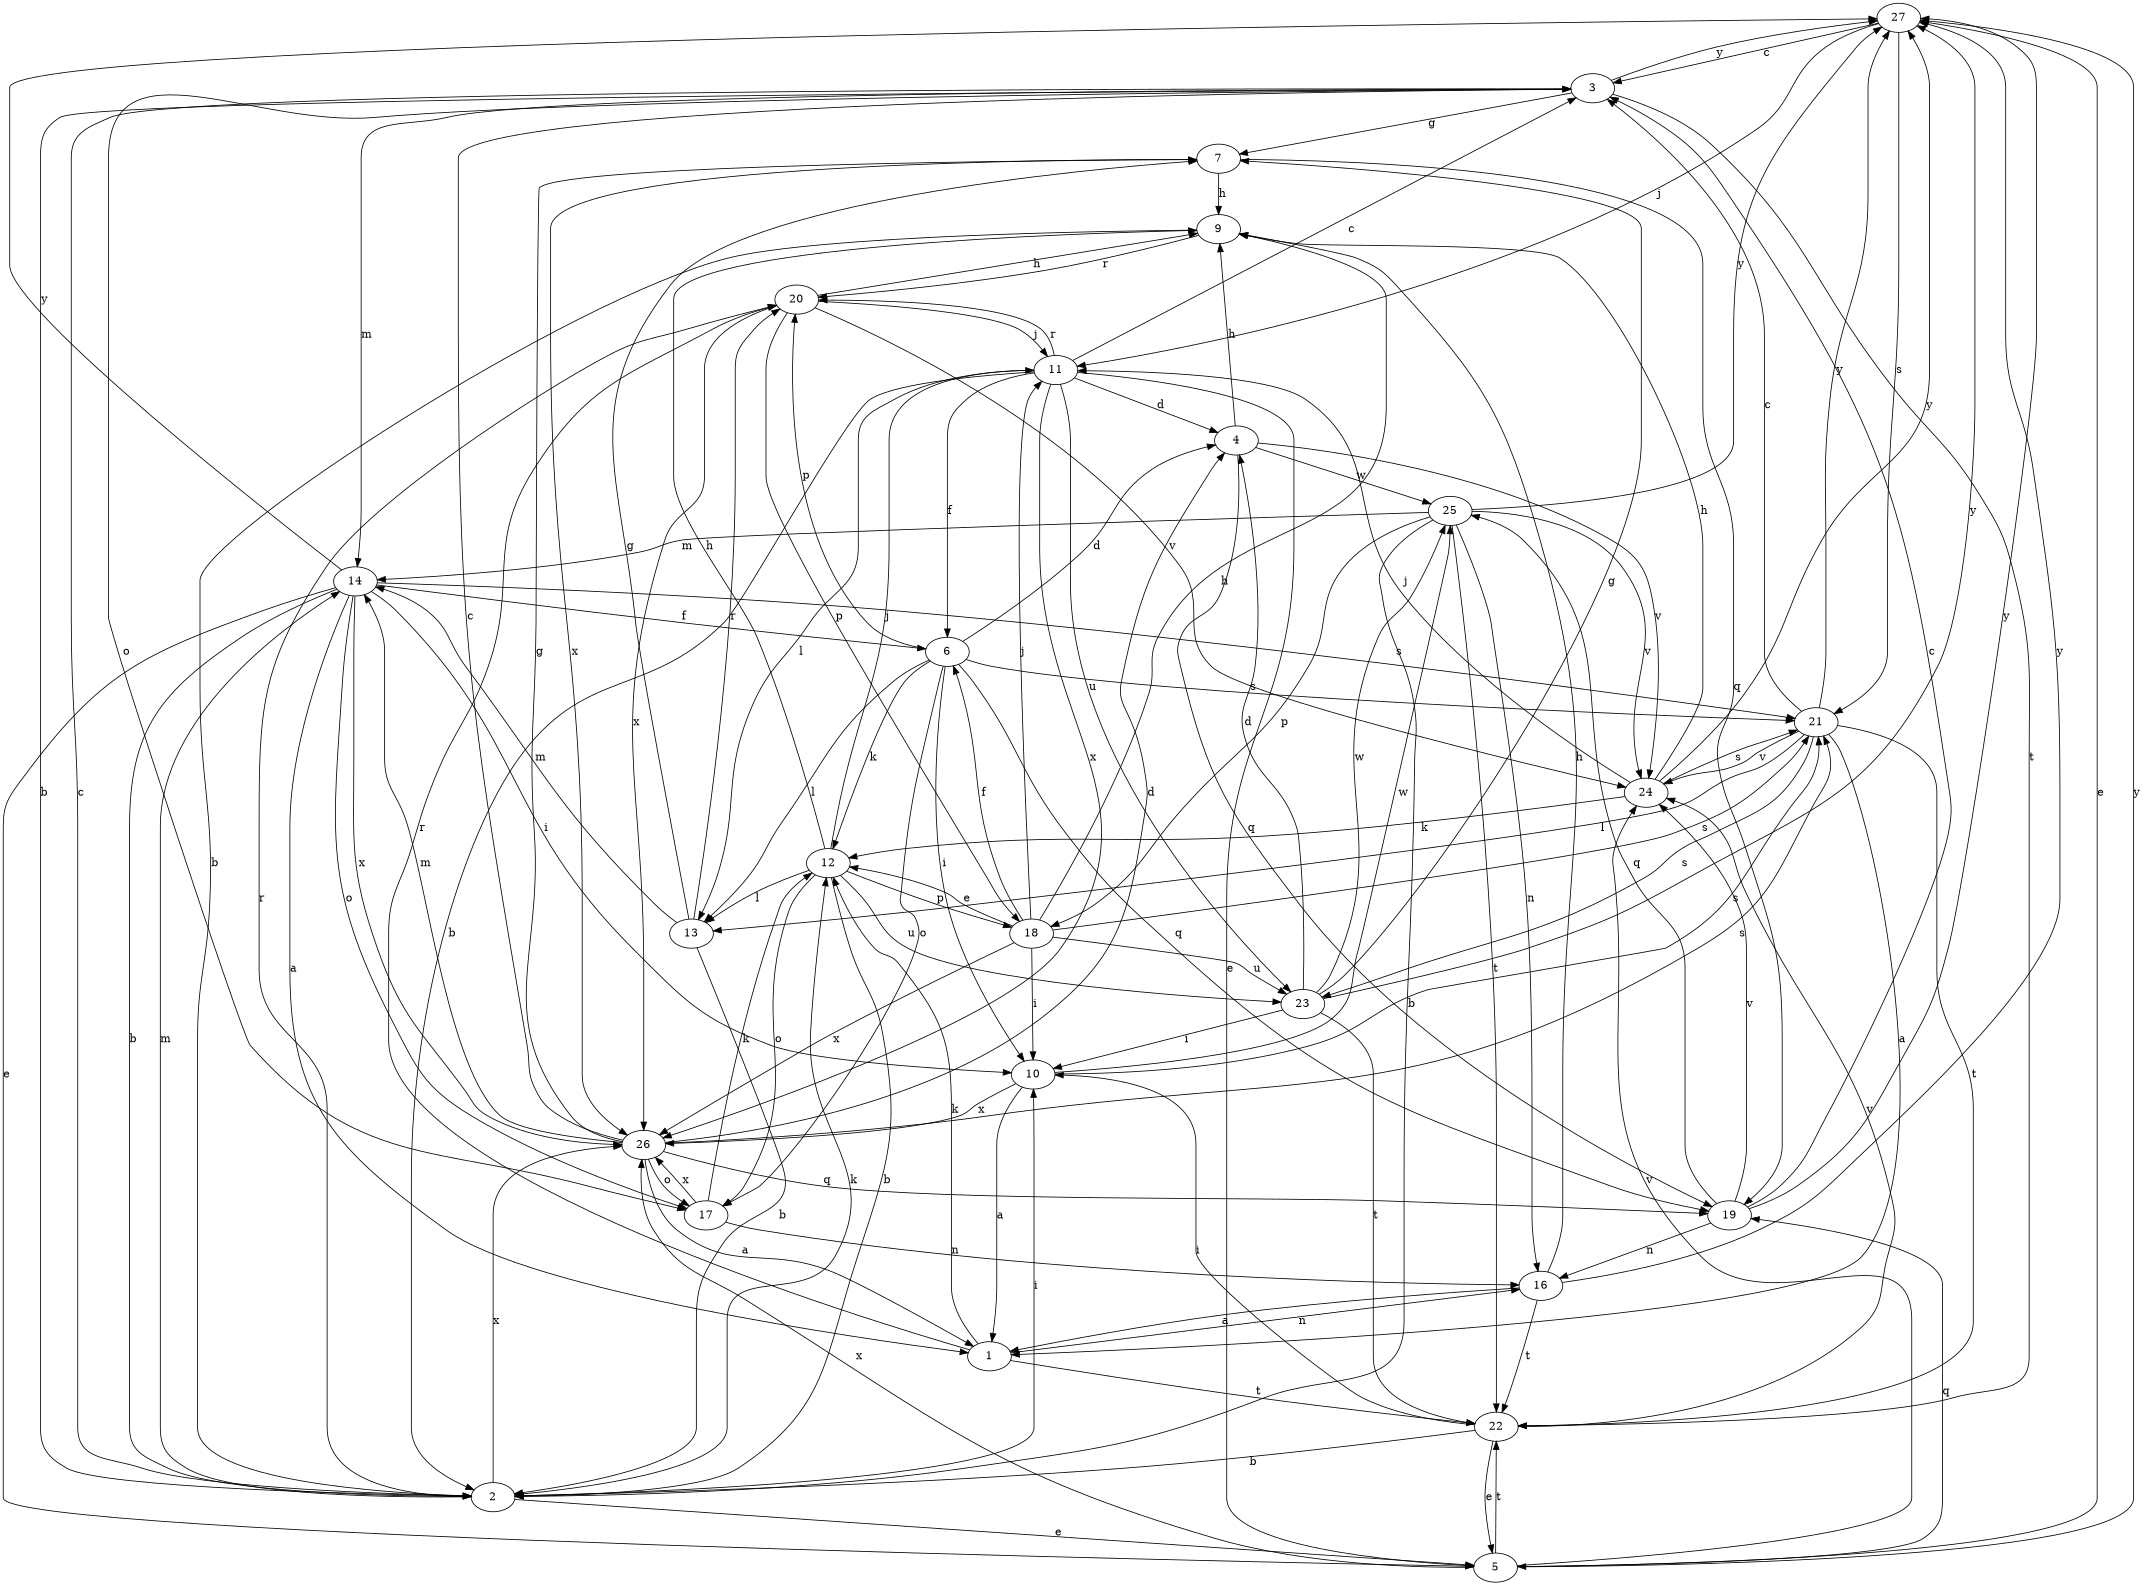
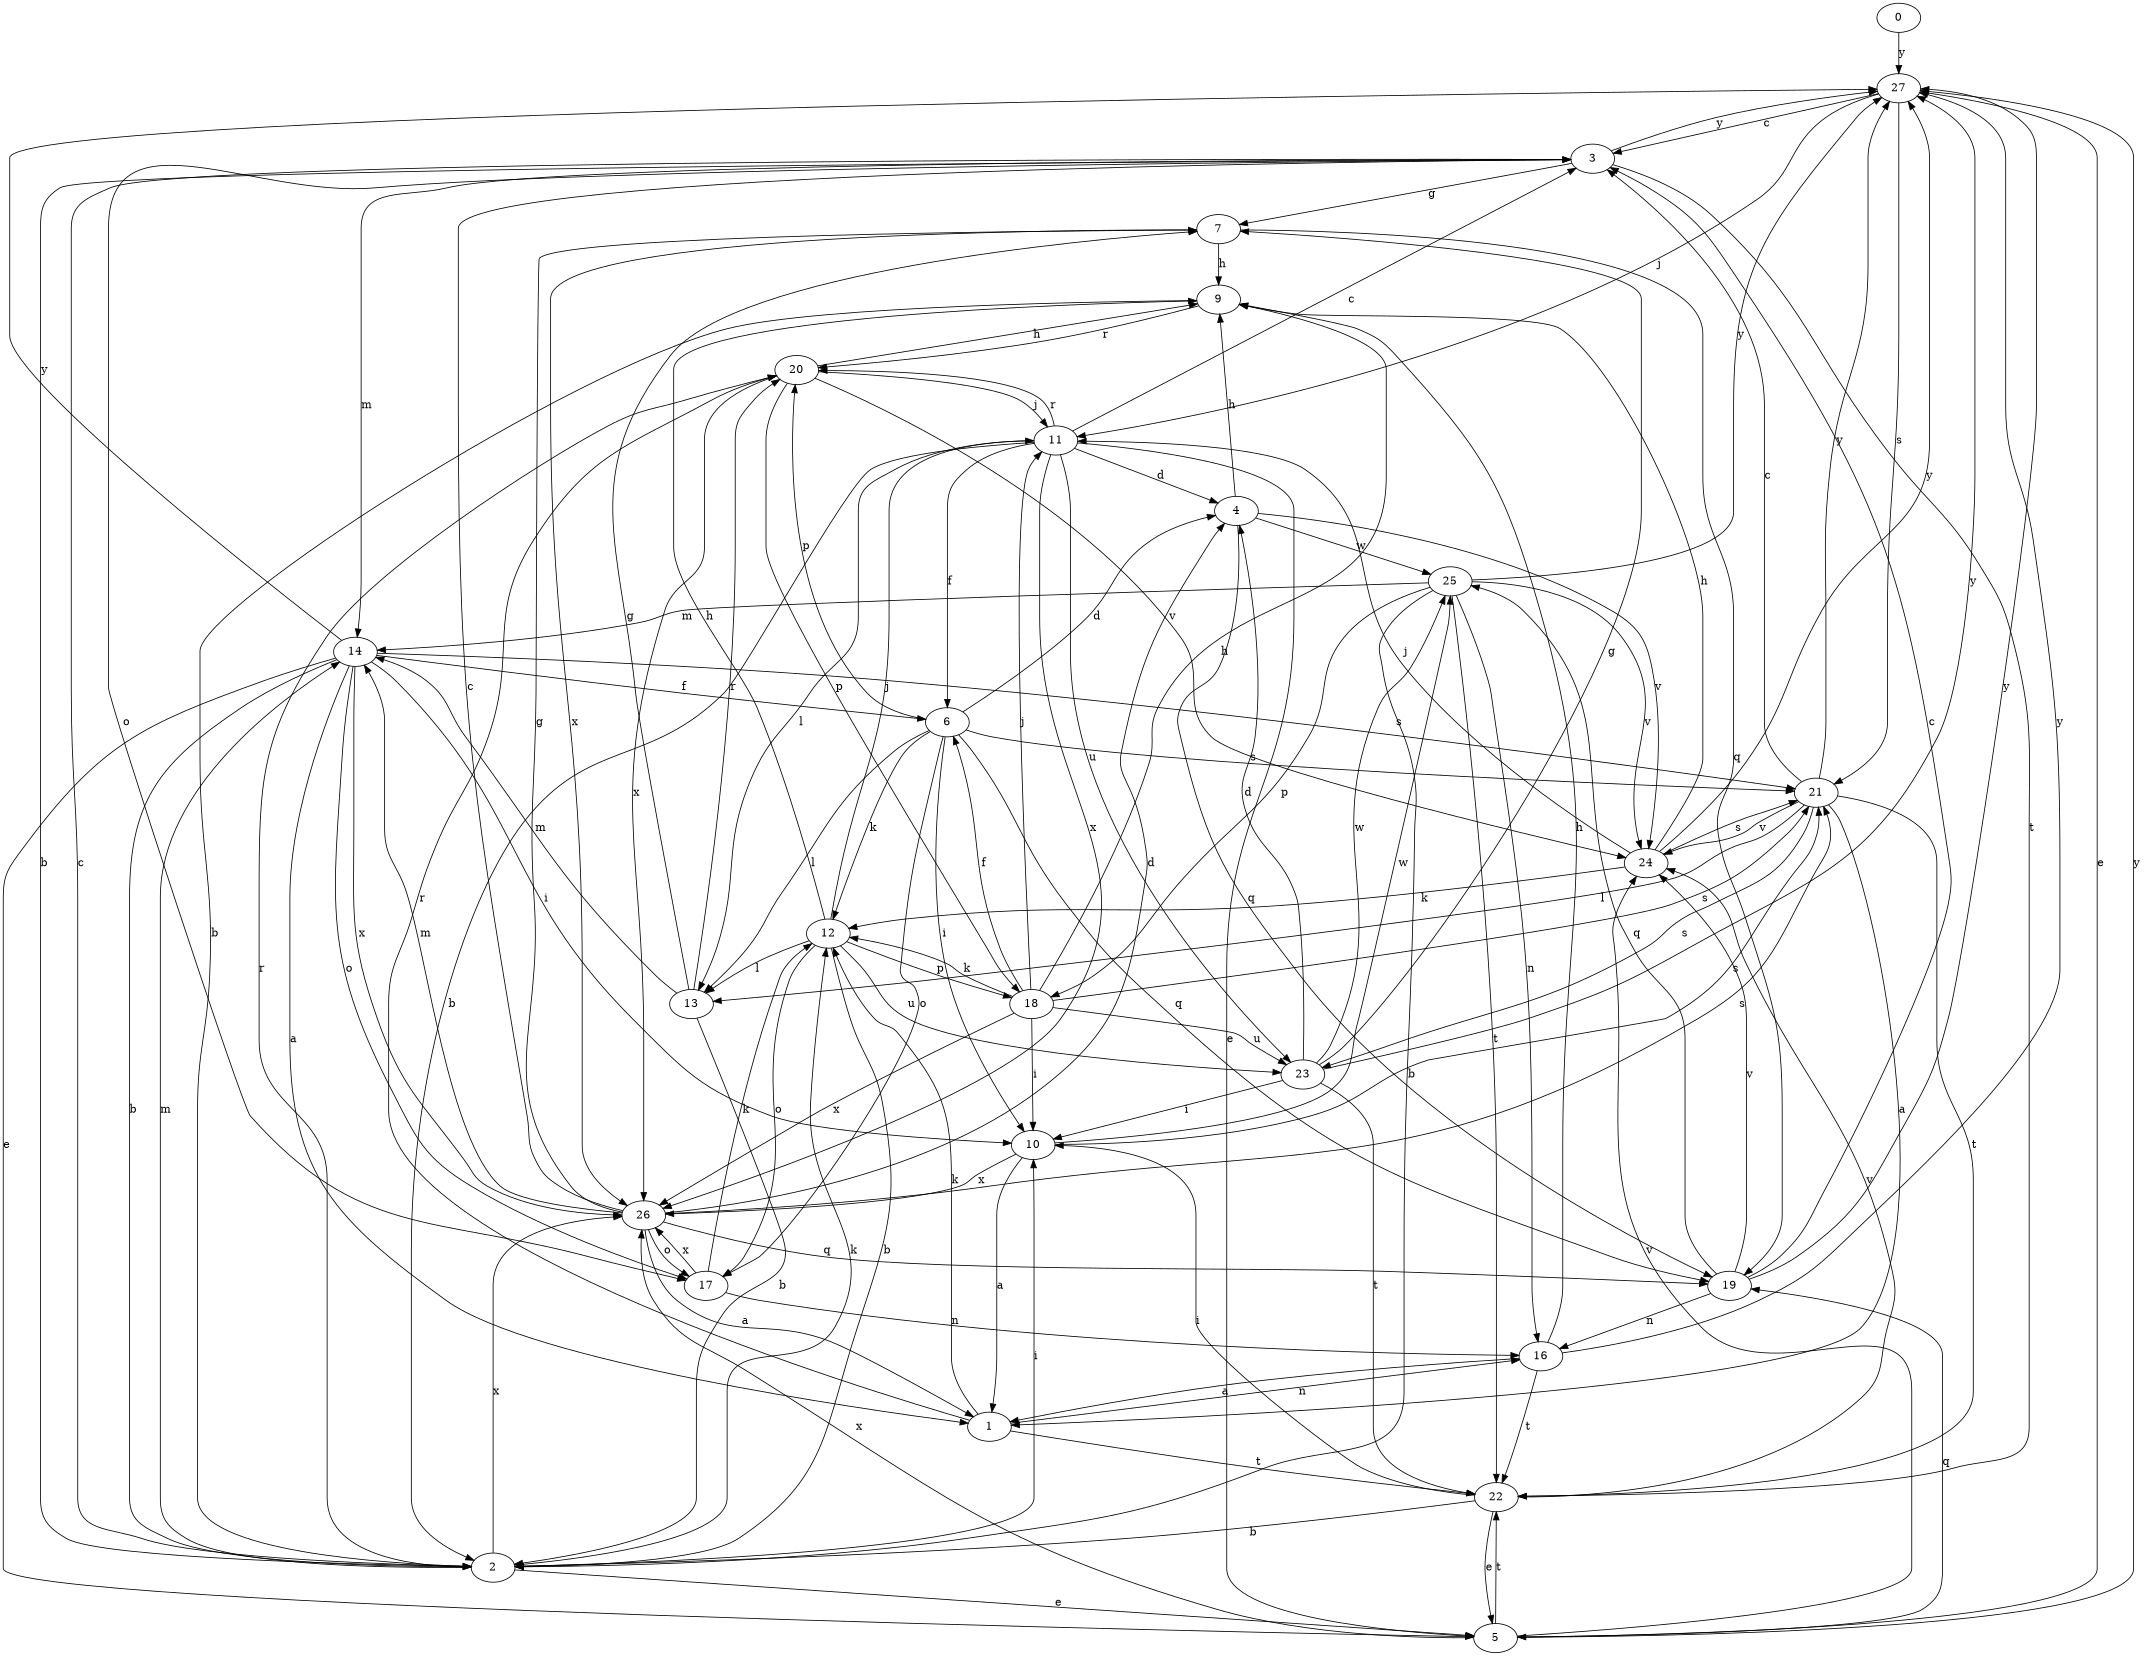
none -> (1899, 18)
(967, 898) -> (967, 969)
